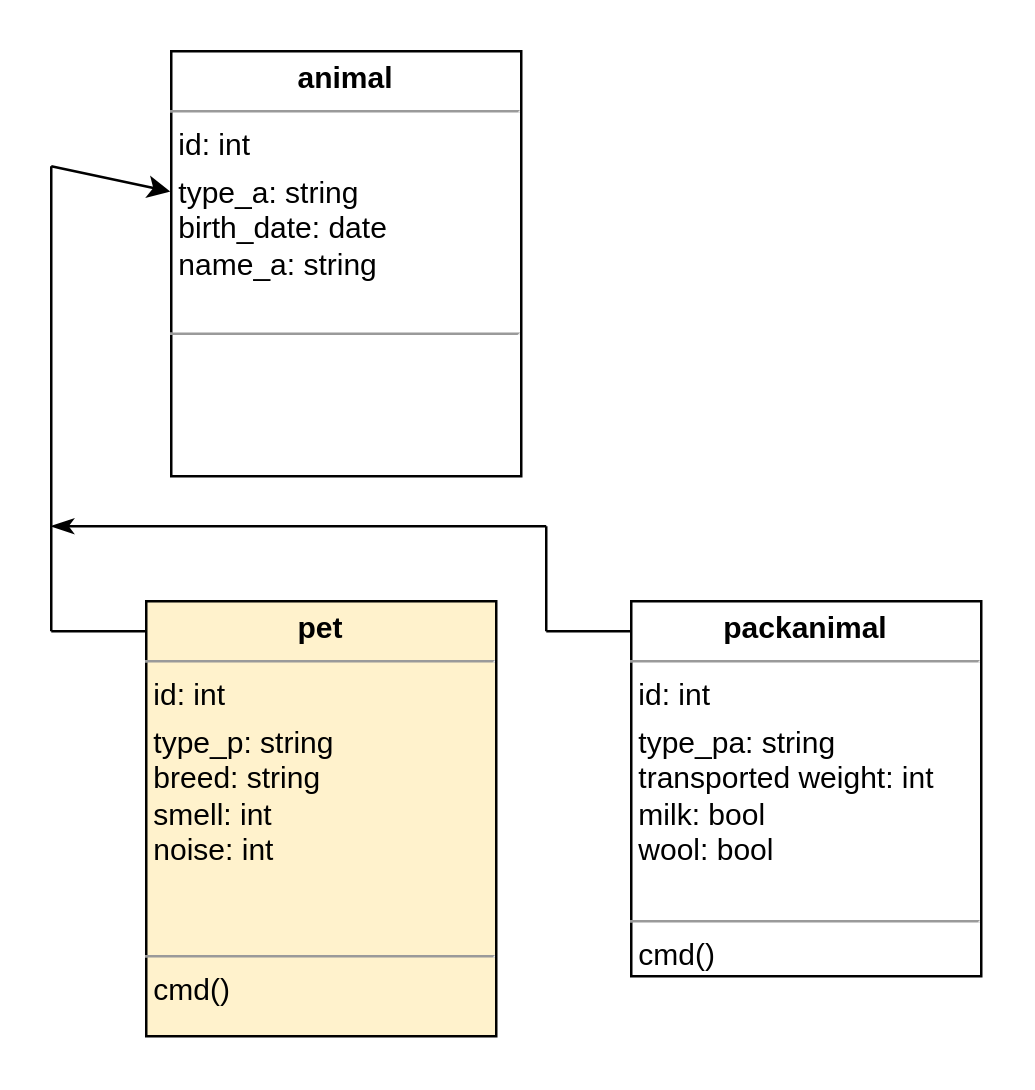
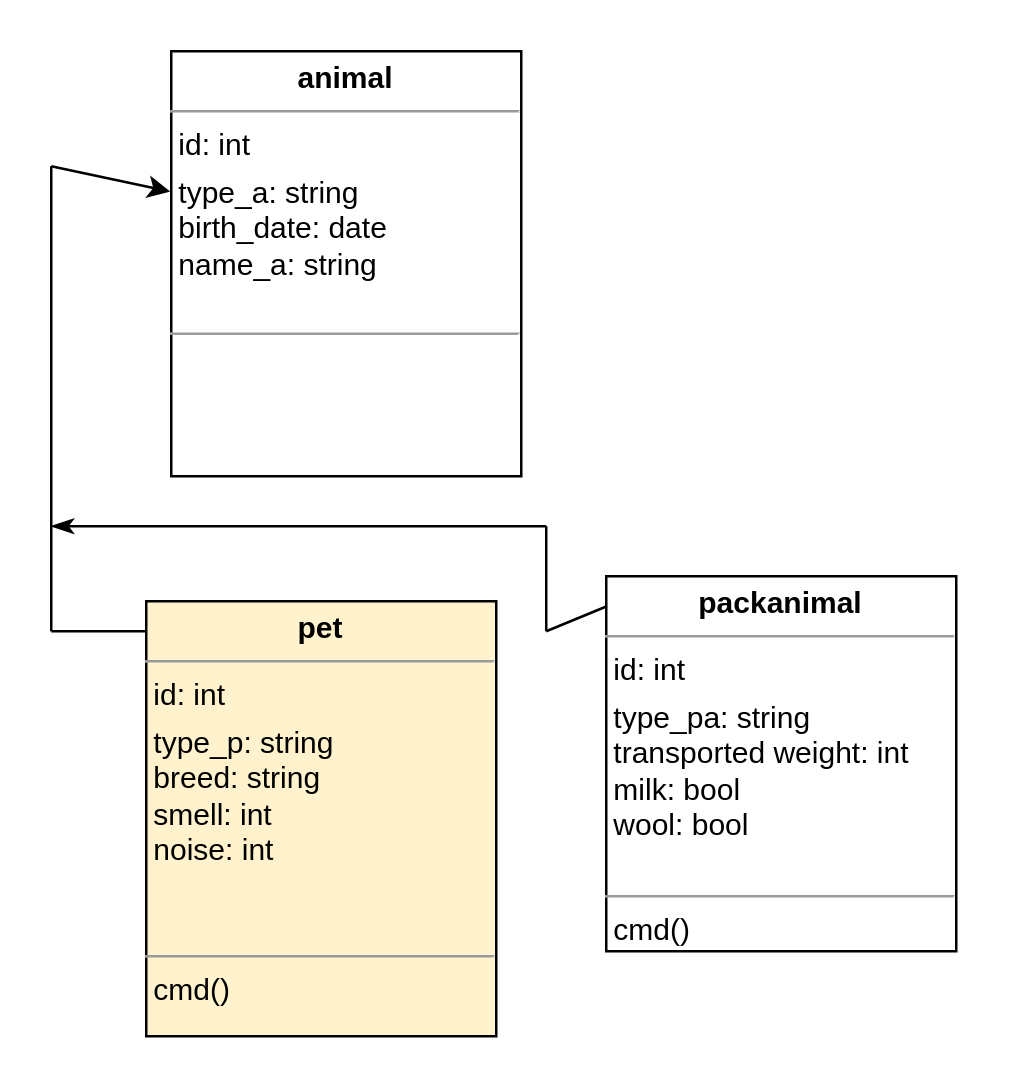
(806, 789) -> (781, 764)
